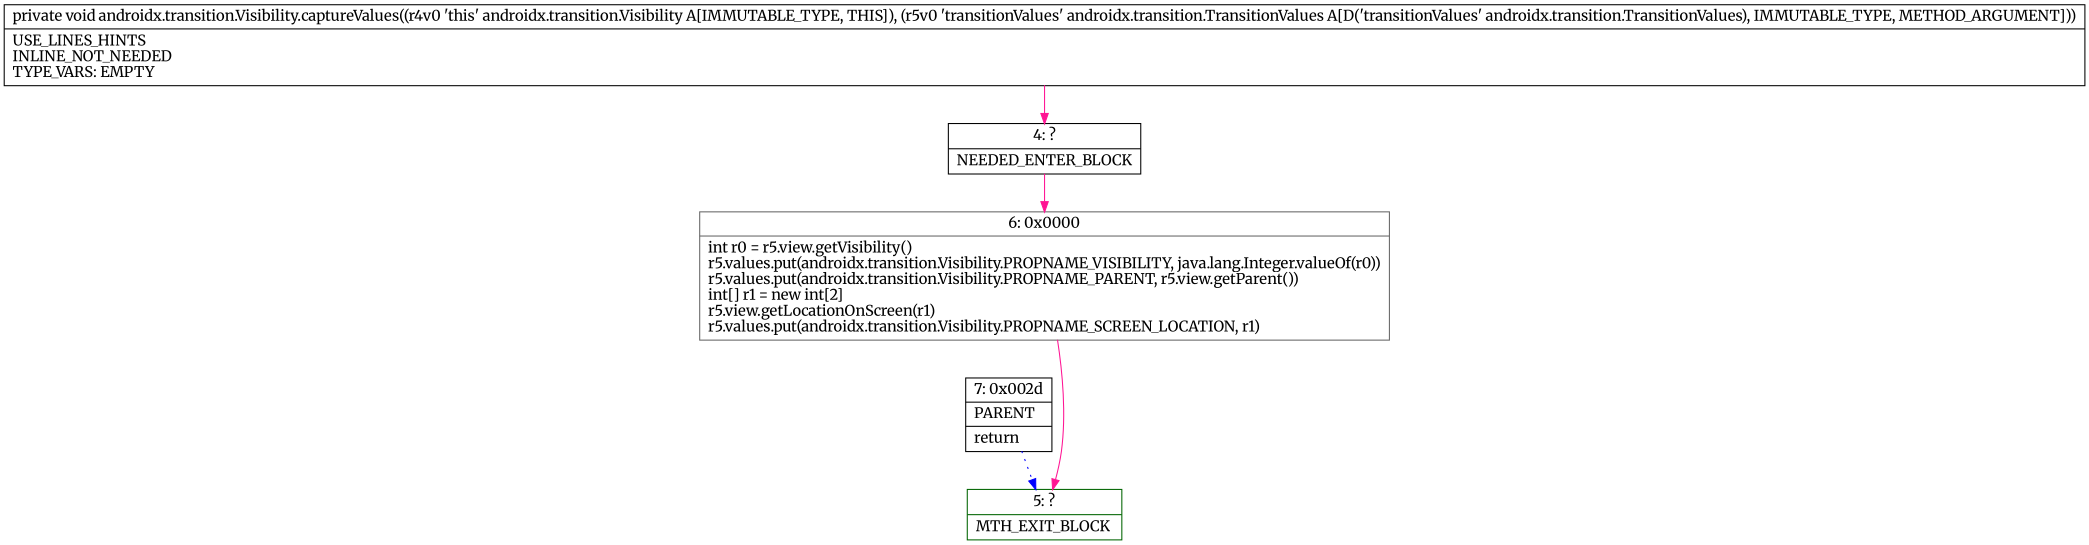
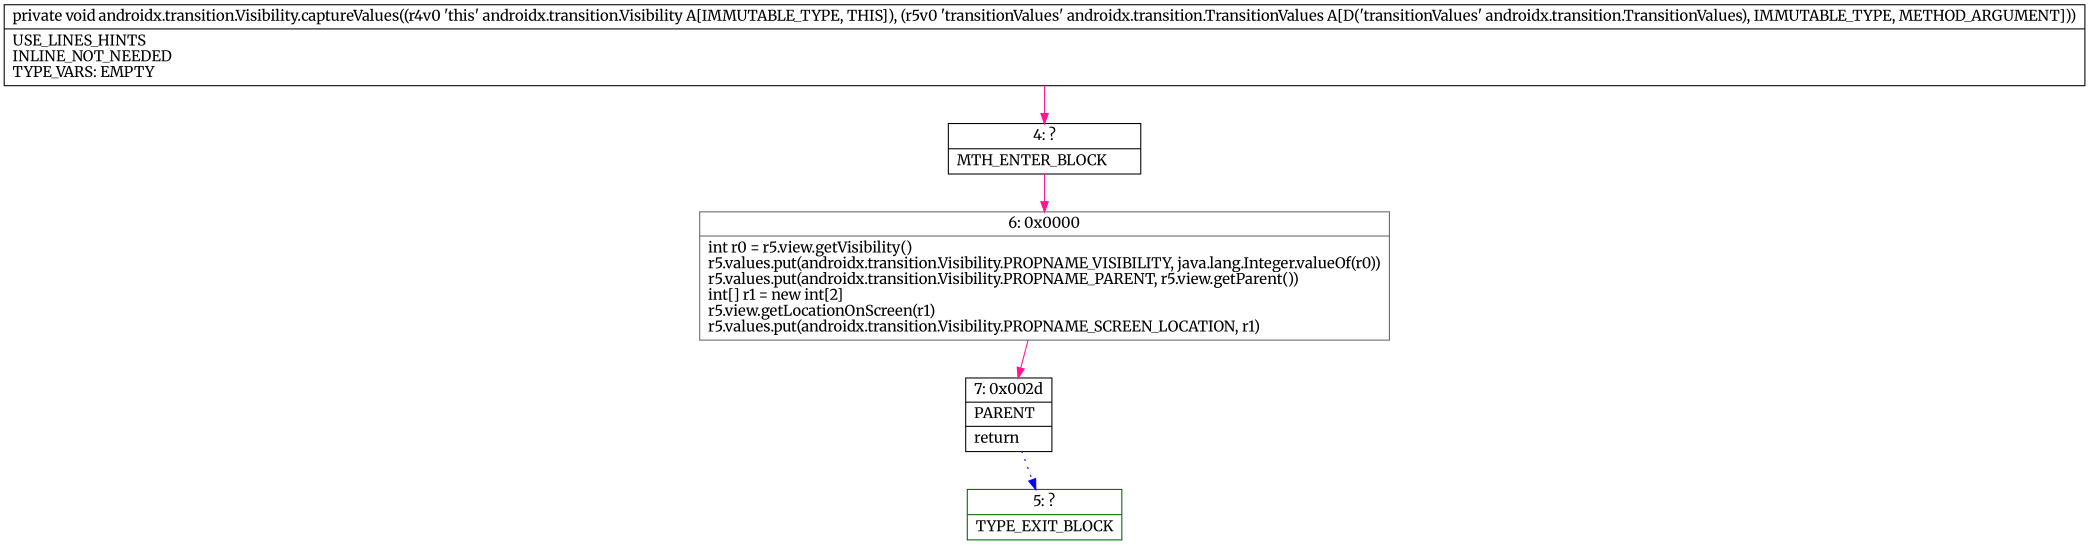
(1045, 161) -> (1032, 161)
(1064, 410) -> (1024, 354)
(1043, 527) -> (1045, 527)
